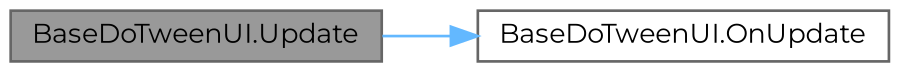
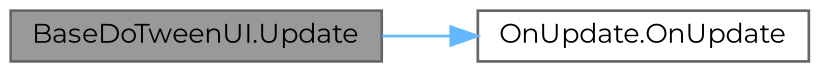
(683, 36) -> (643, 36)
